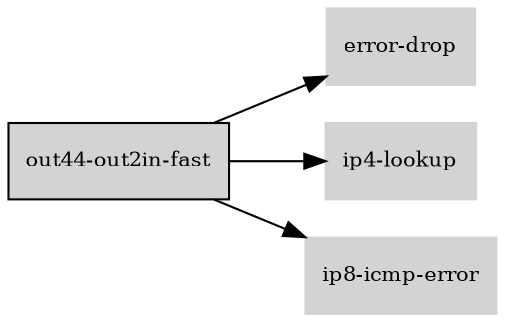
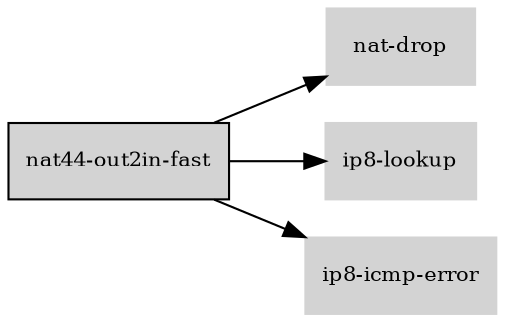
(401, 47) -> (401, 47)
(119, 161) -> (119, 161)
(401, 161) -> (401, 161)
